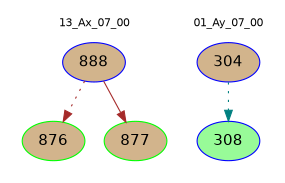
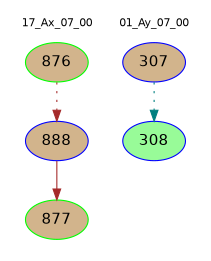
(95, 24) -> (57, 24)
(228, 62) -> (154, 62)
(76, 97) -> (57, 96)
